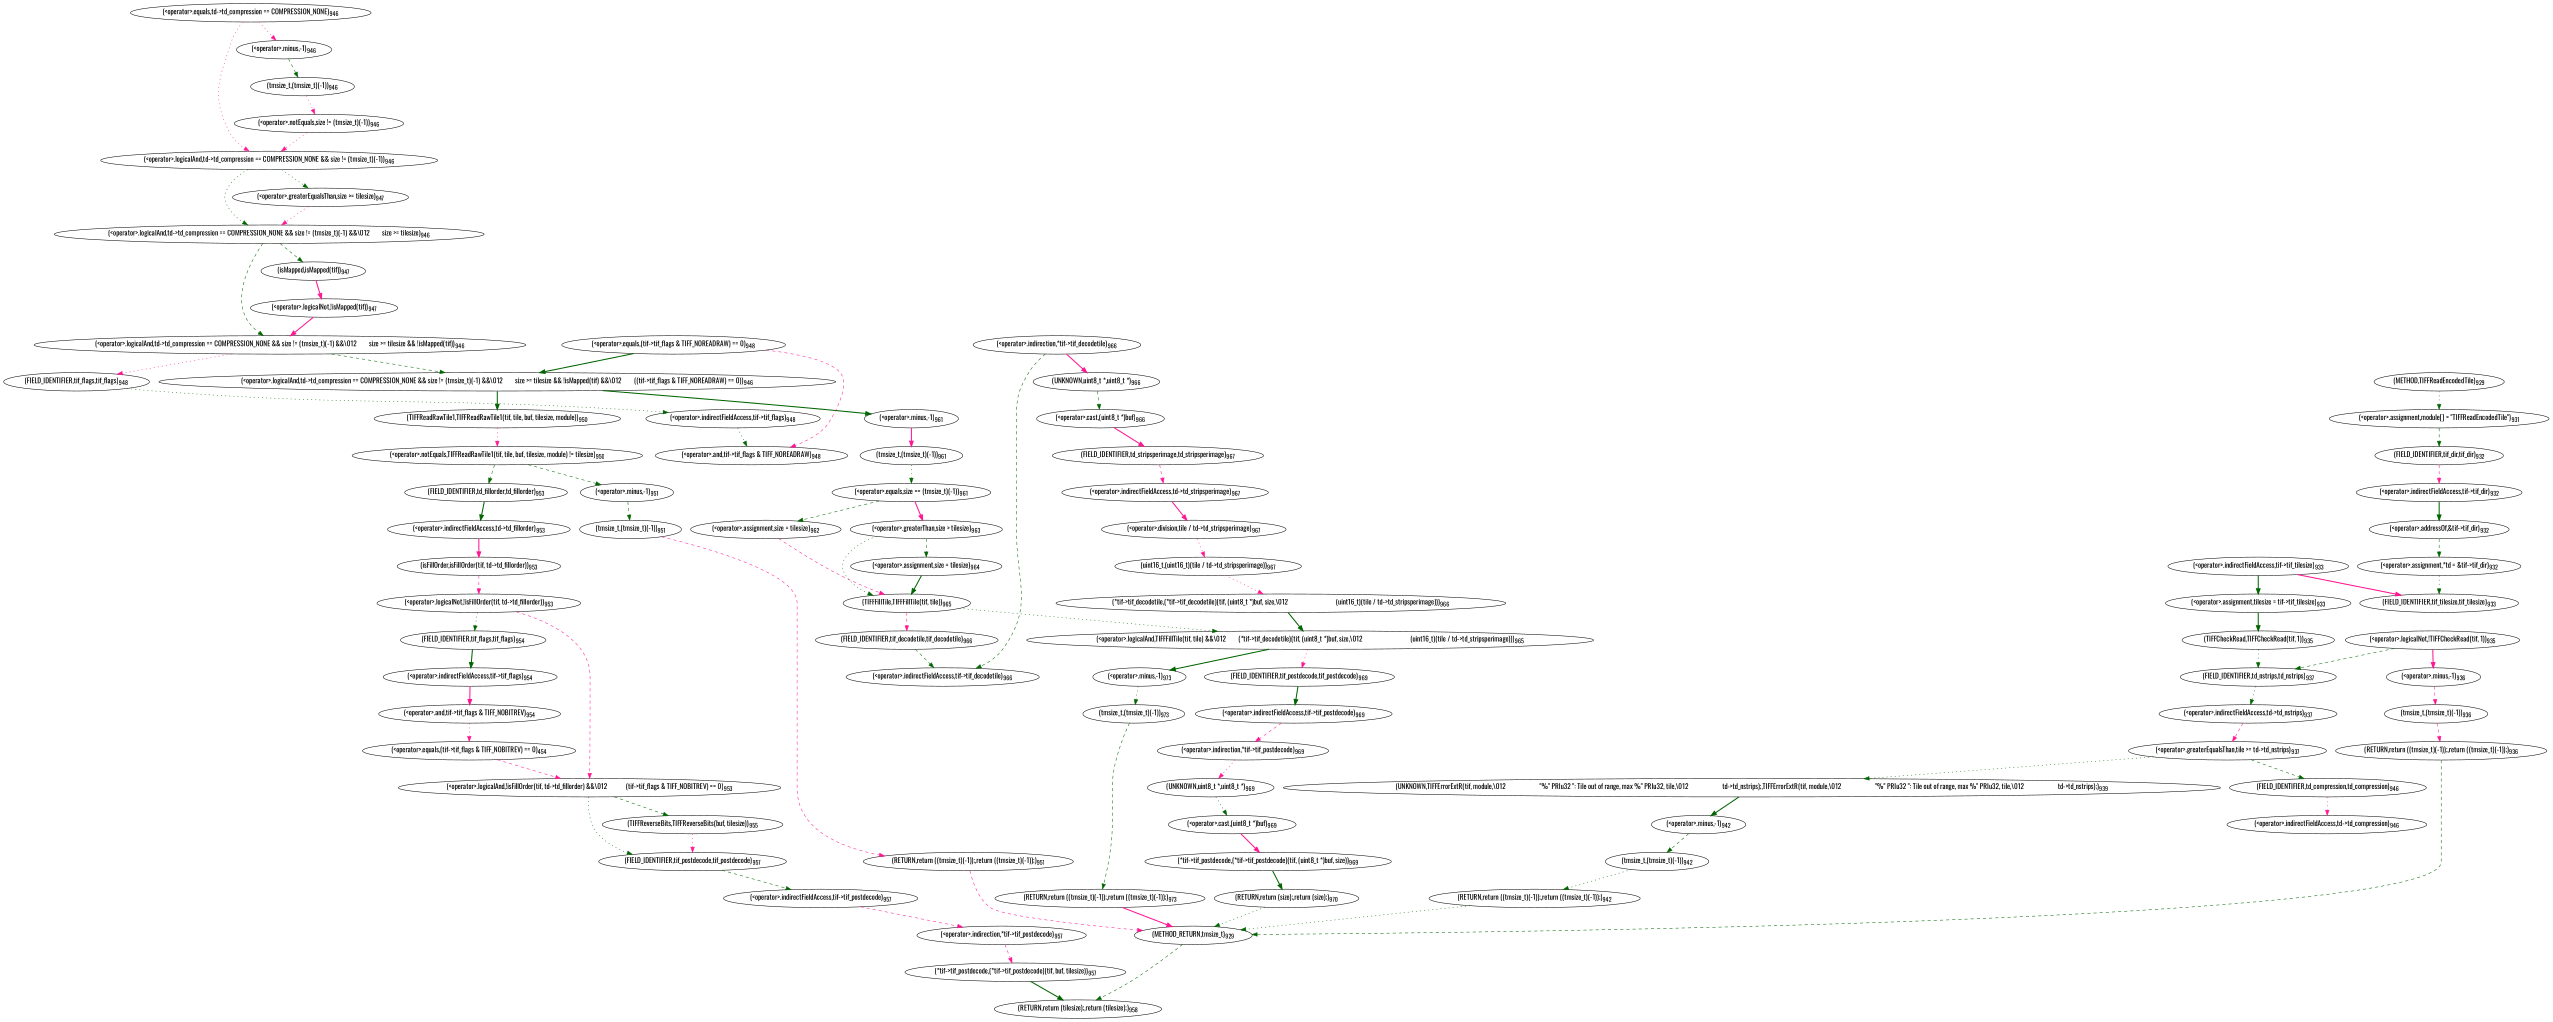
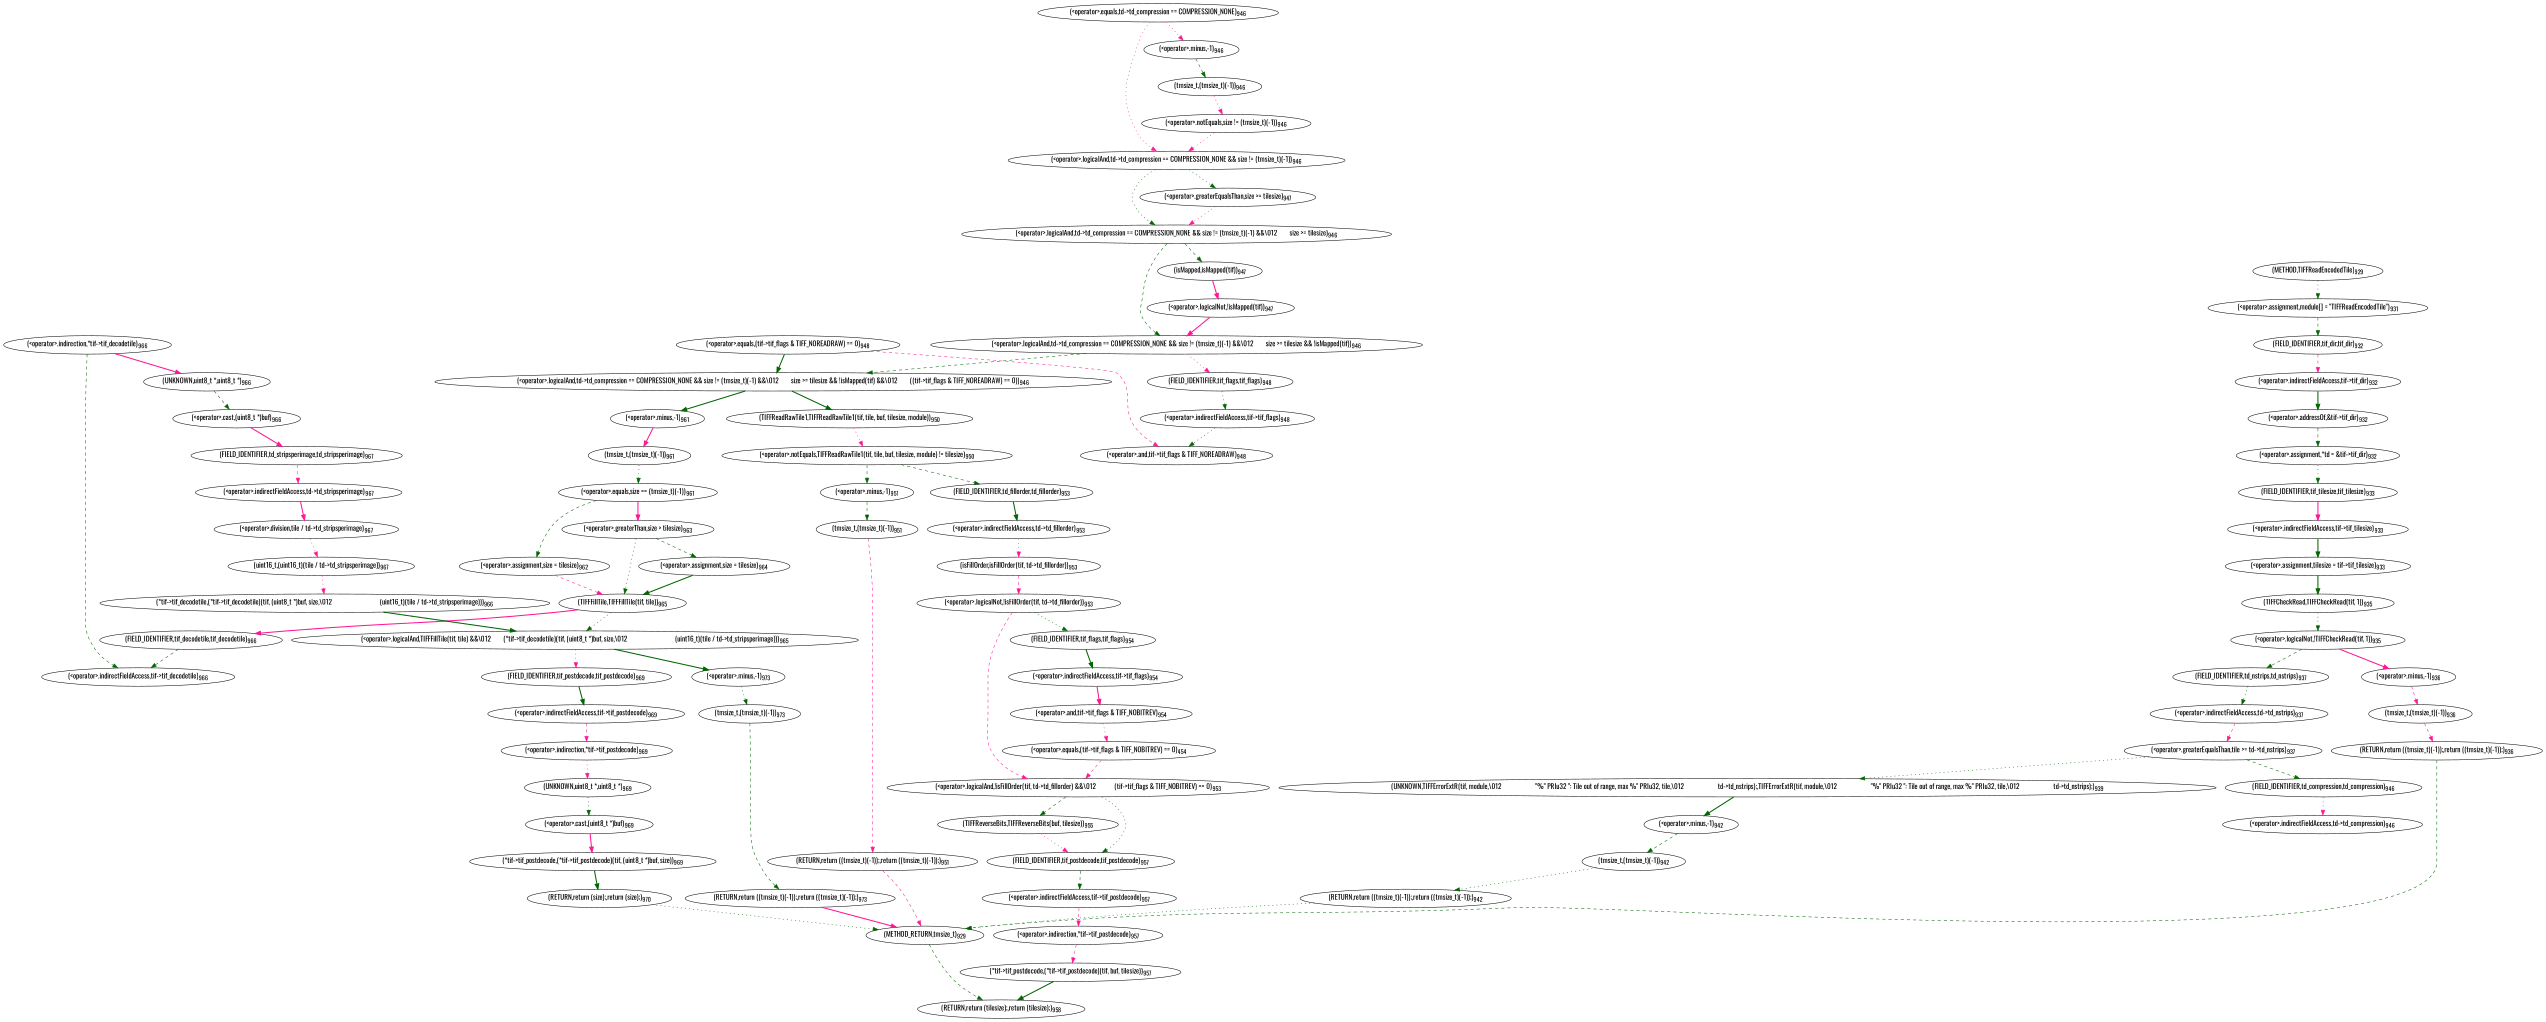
(479, 545) -> (1019, 545)
(2347, 584) -> (2318, 508)
(907, 619) -> (419, 623)
(2258, 656) -> (2318, 619)
